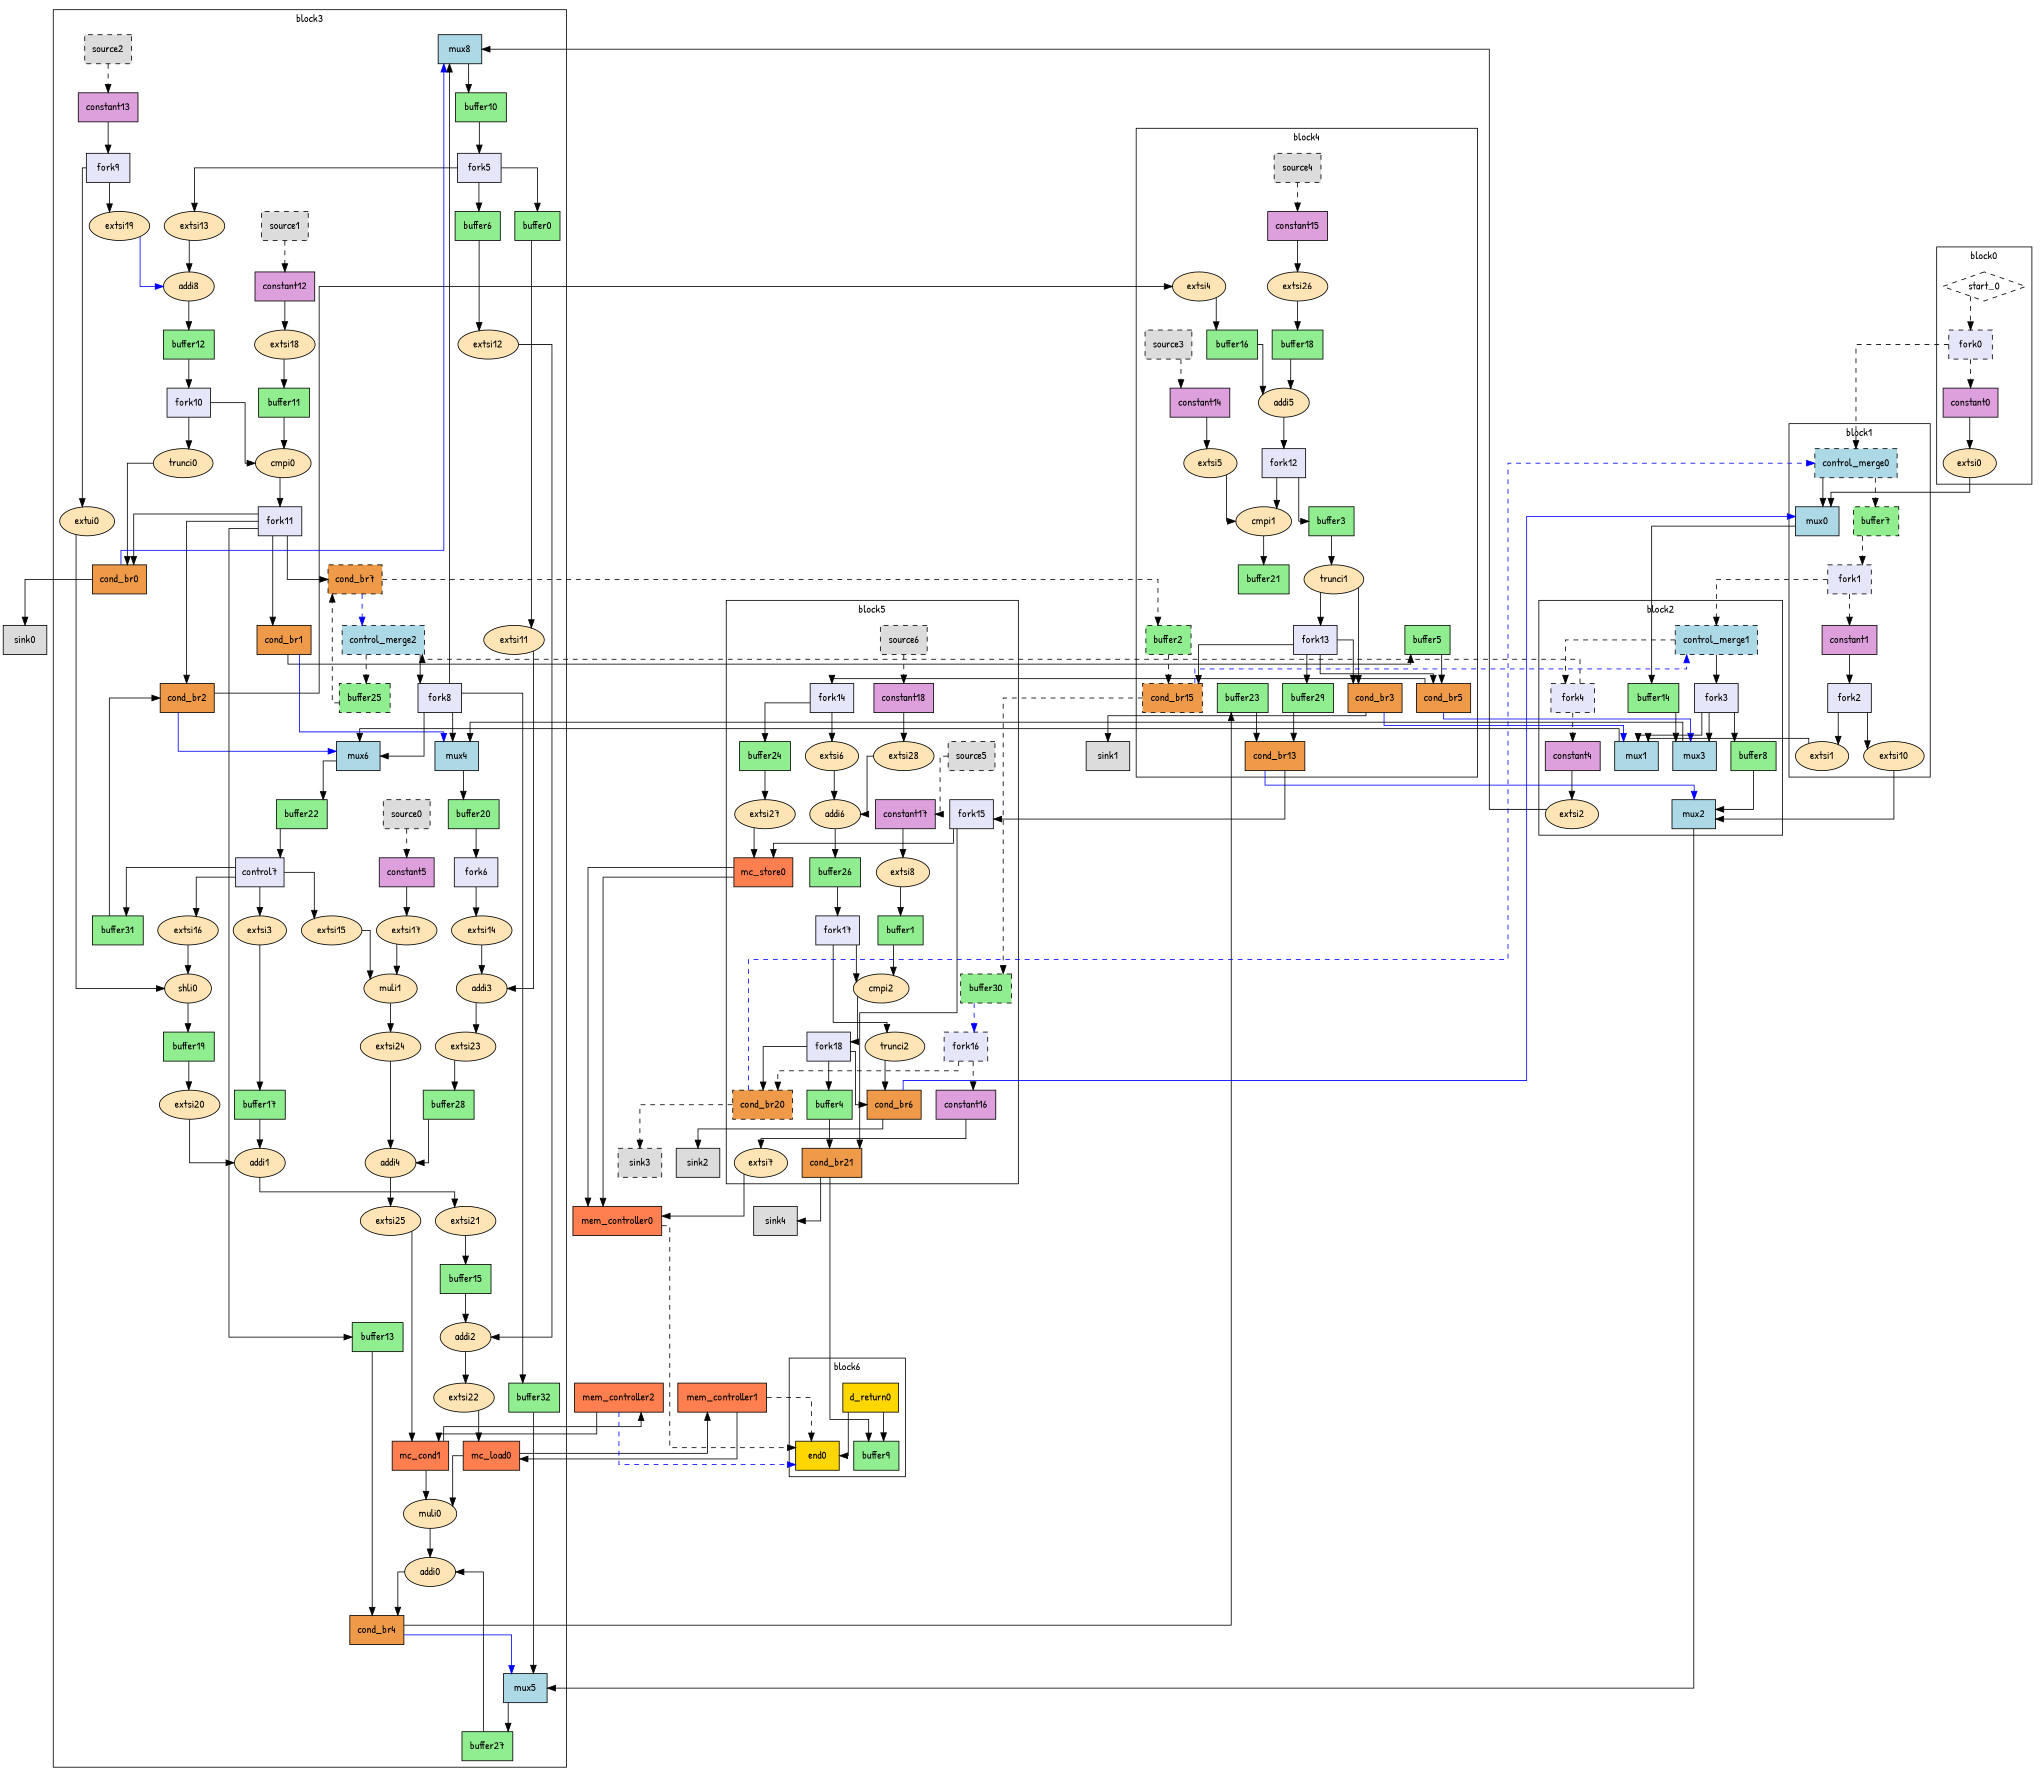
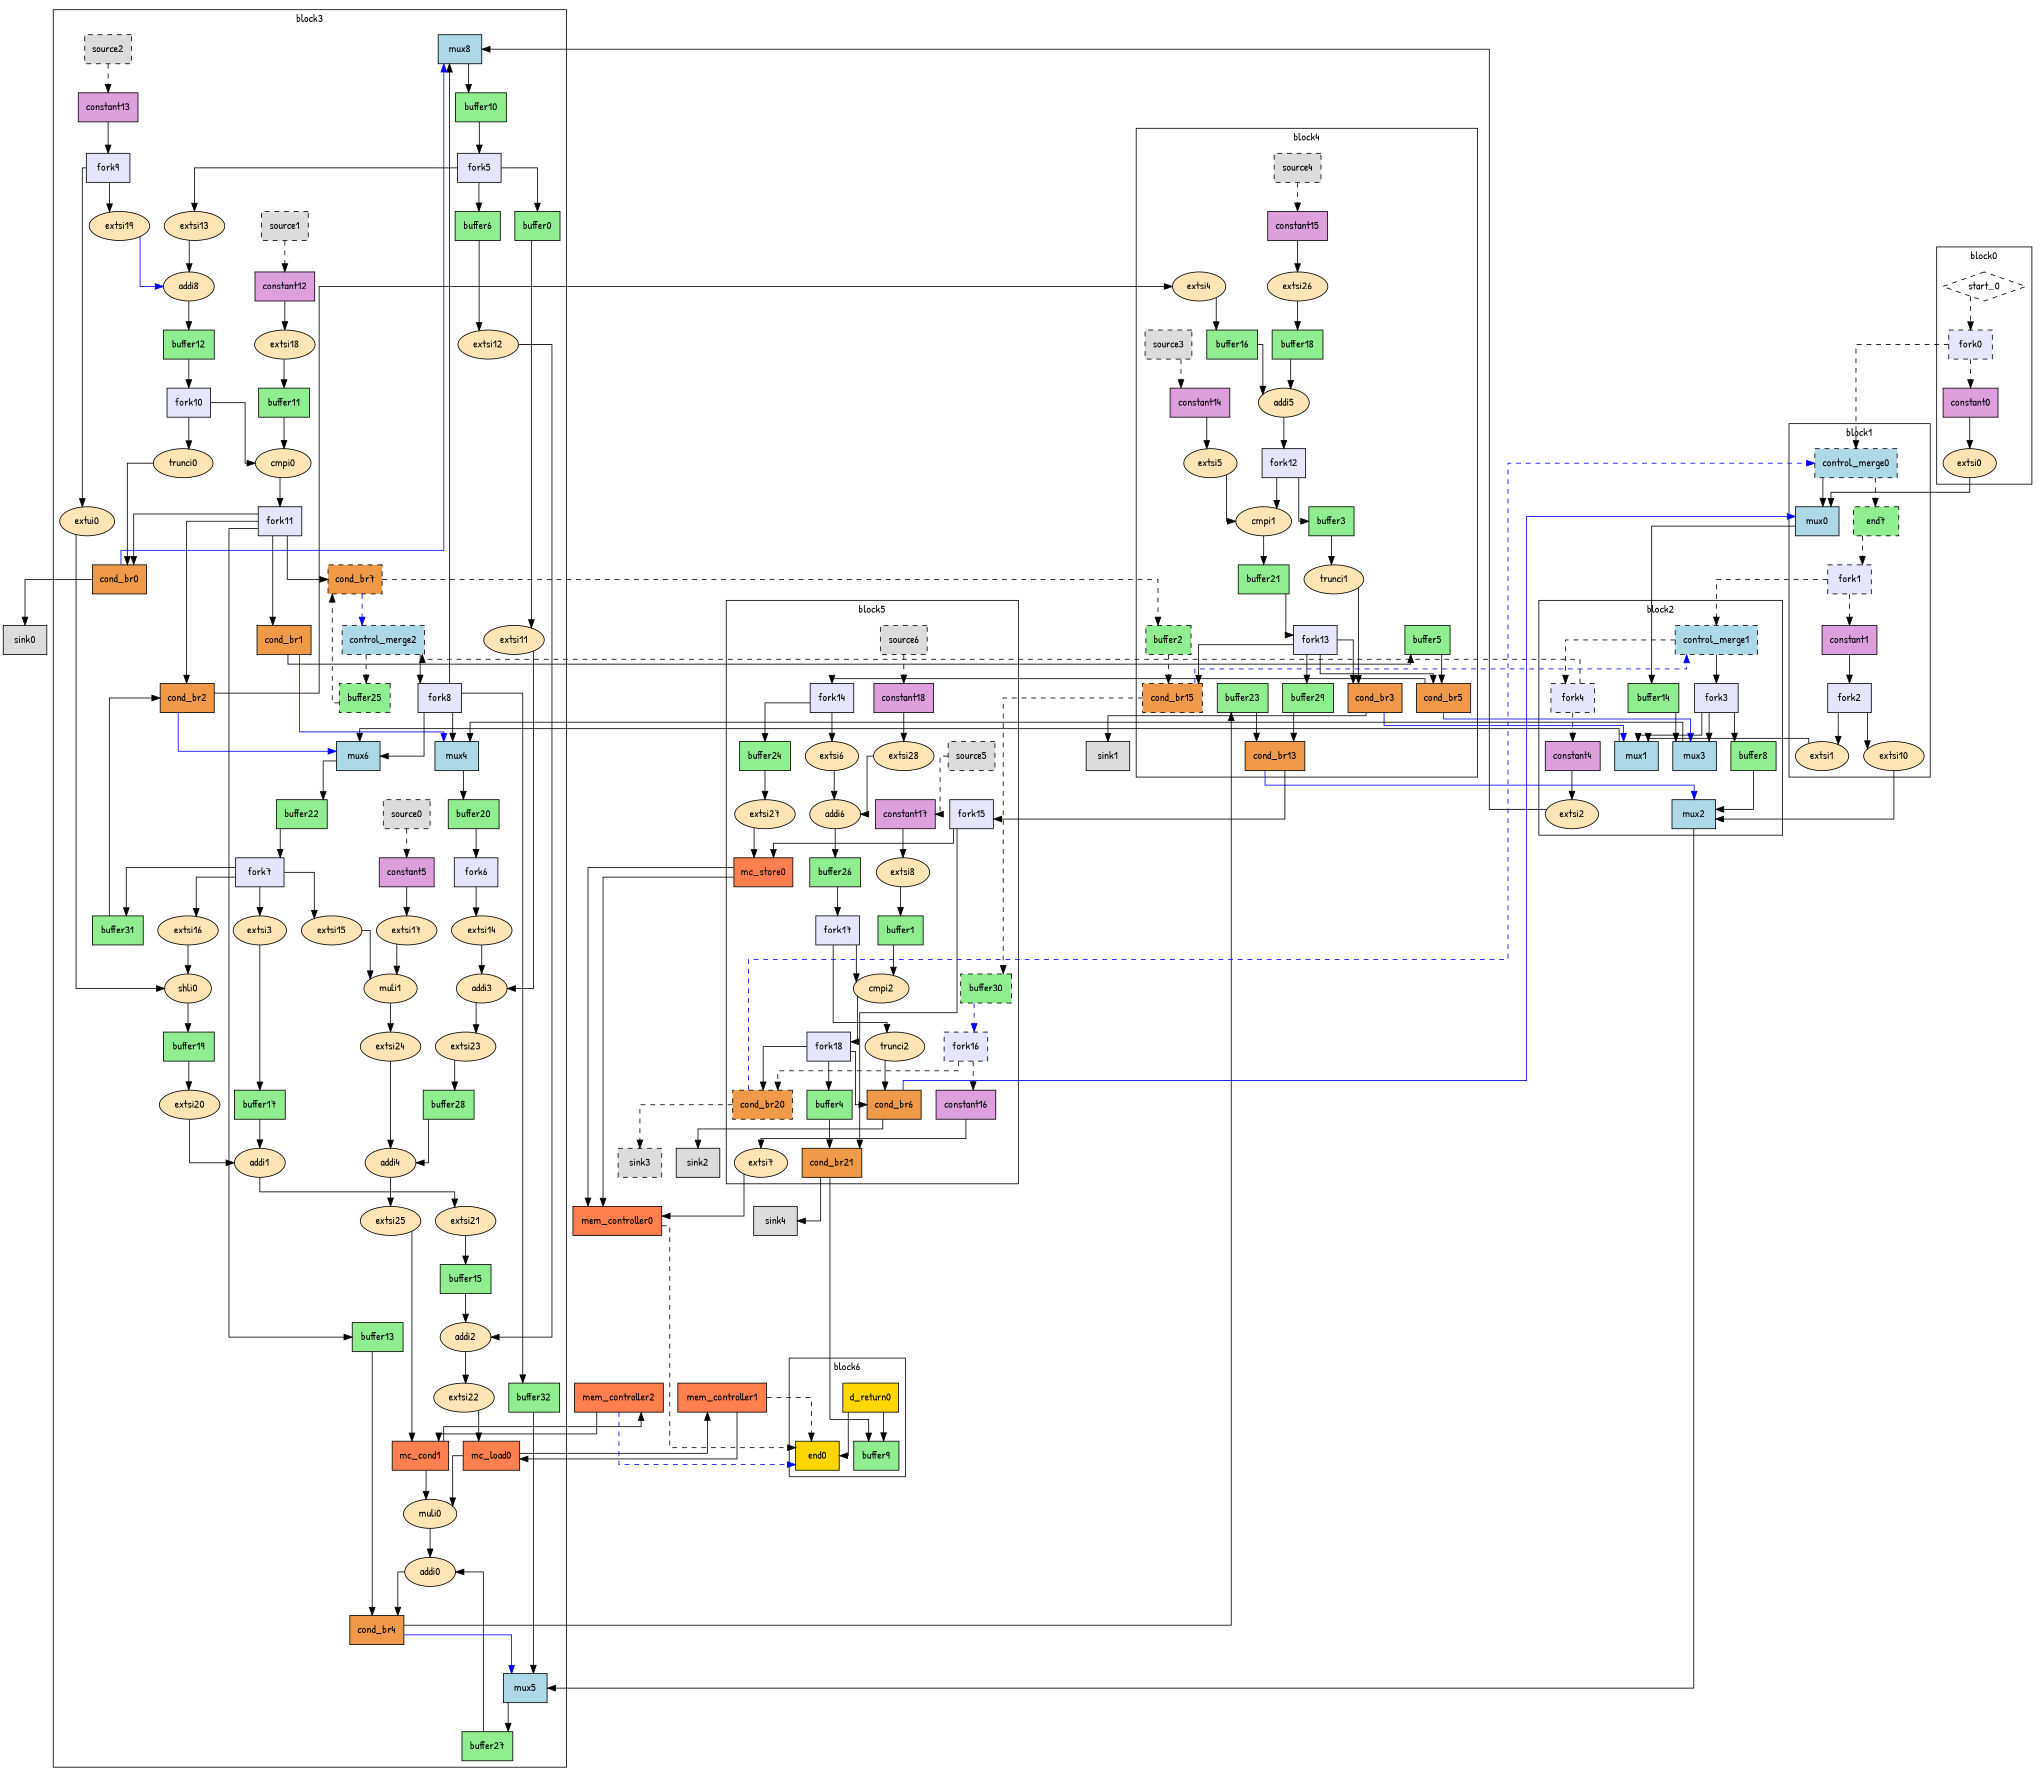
(1876, 521) -> (1876, 521)
(1321, 605) -> (1286, 615)
(260, 872) -> (260, 872)
